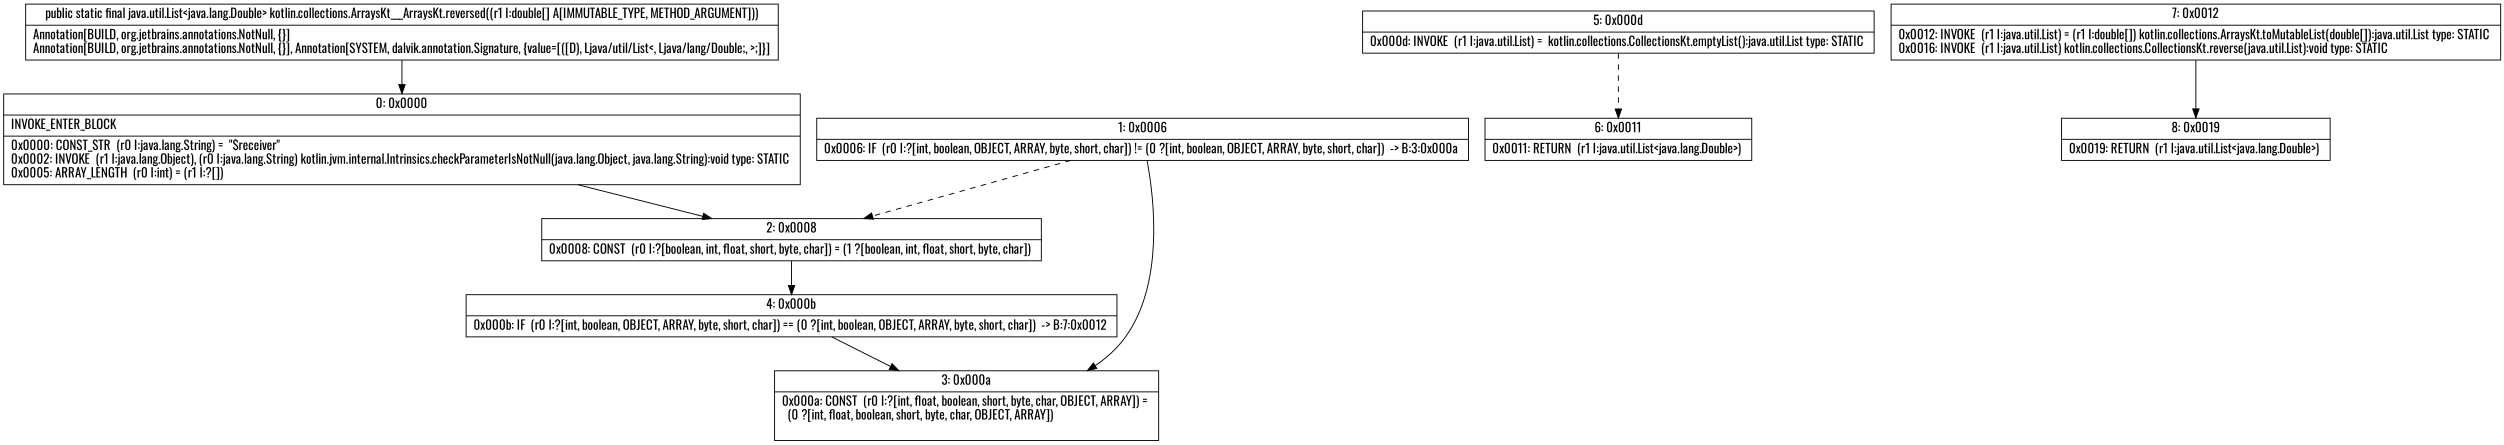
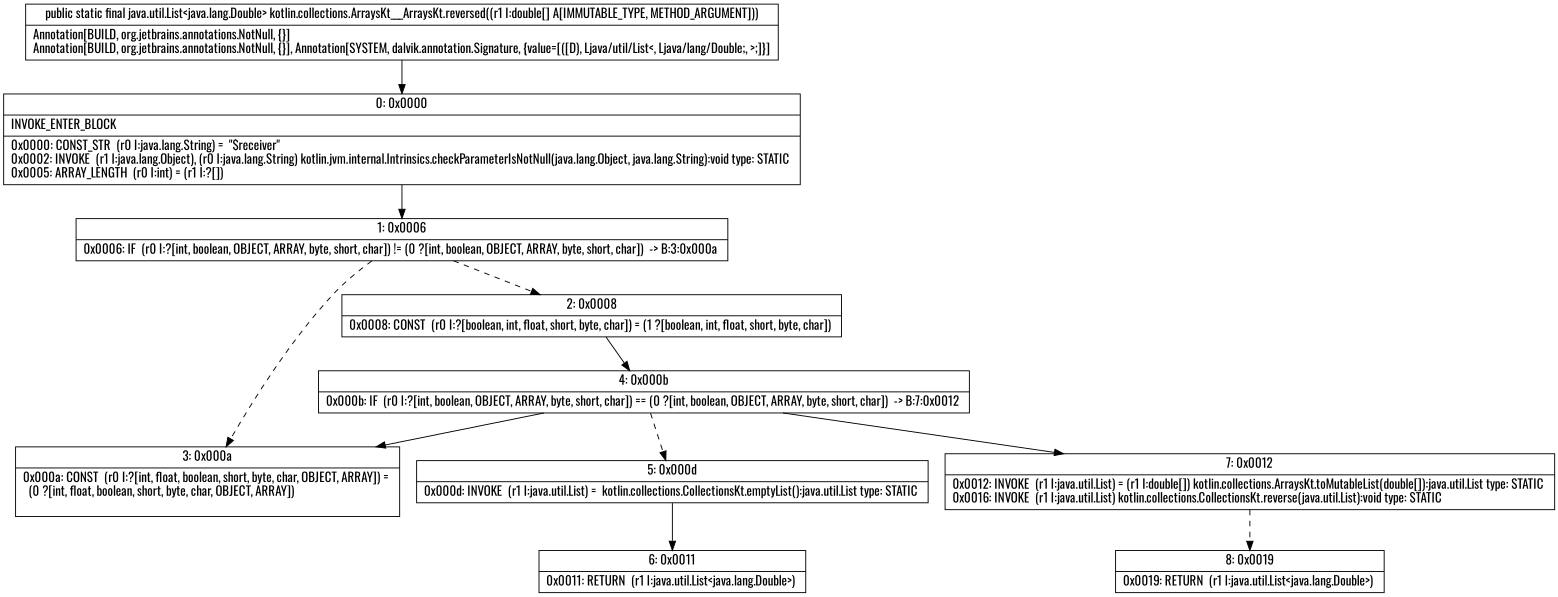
(1618, 81) -> (672, 522)
(2196, 84) -> (1250, 525)
(640, 201) -> (402, 197)
(1150, 272) -> (293, 343)
none -> (657, 432)
none -> (919, 433)
